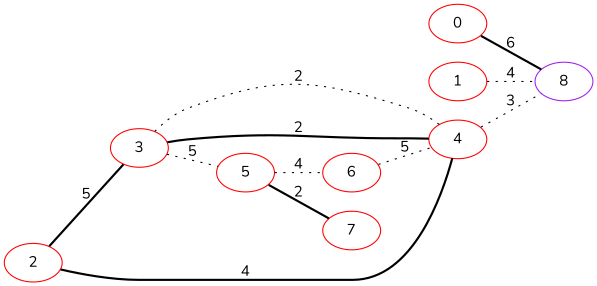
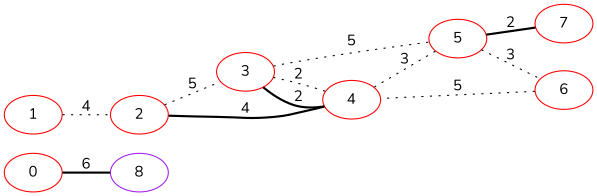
(511, 81) -> (86, 115)
(511, 110) -> (405, 69)
(299, 165) -> (511, 55)
(86, 205) -> (193, 93)
